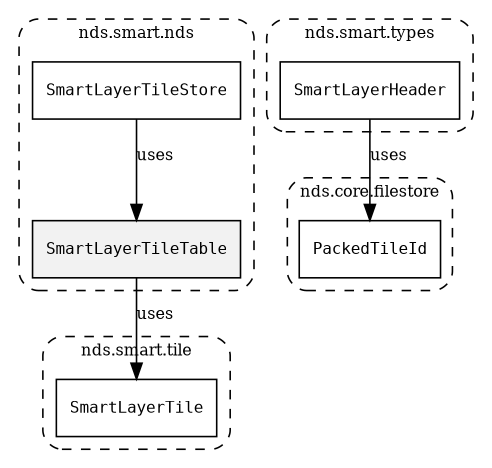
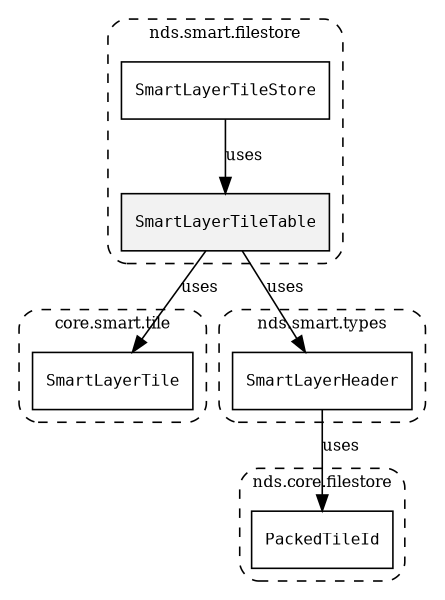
(137, 34) -> (225, 34)
none -> (270, 295)
(137, 352) -> (113, 325)
